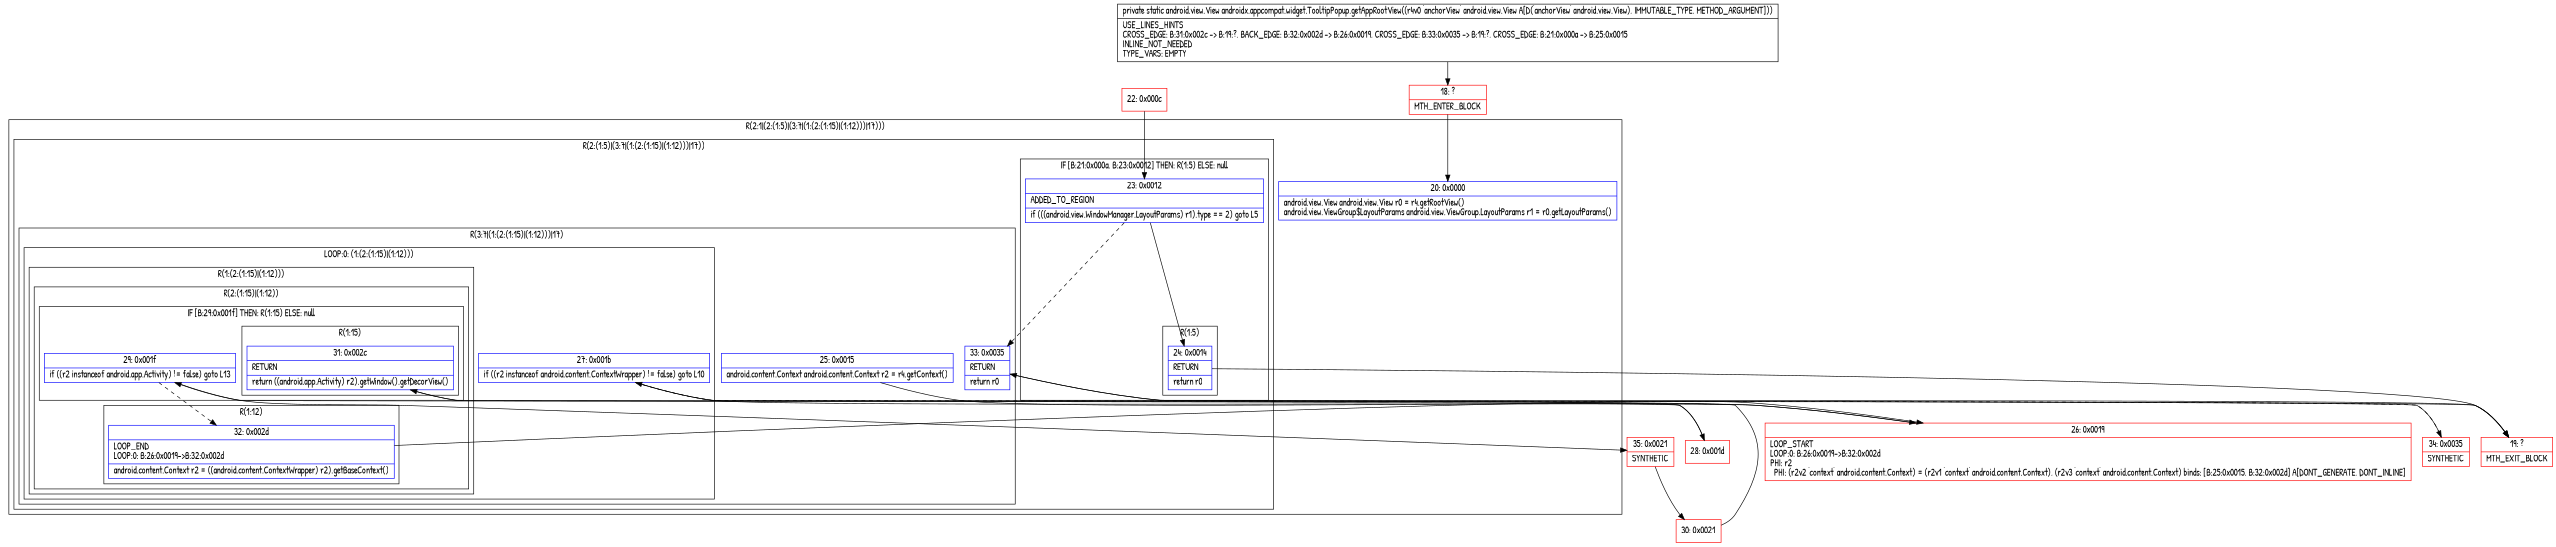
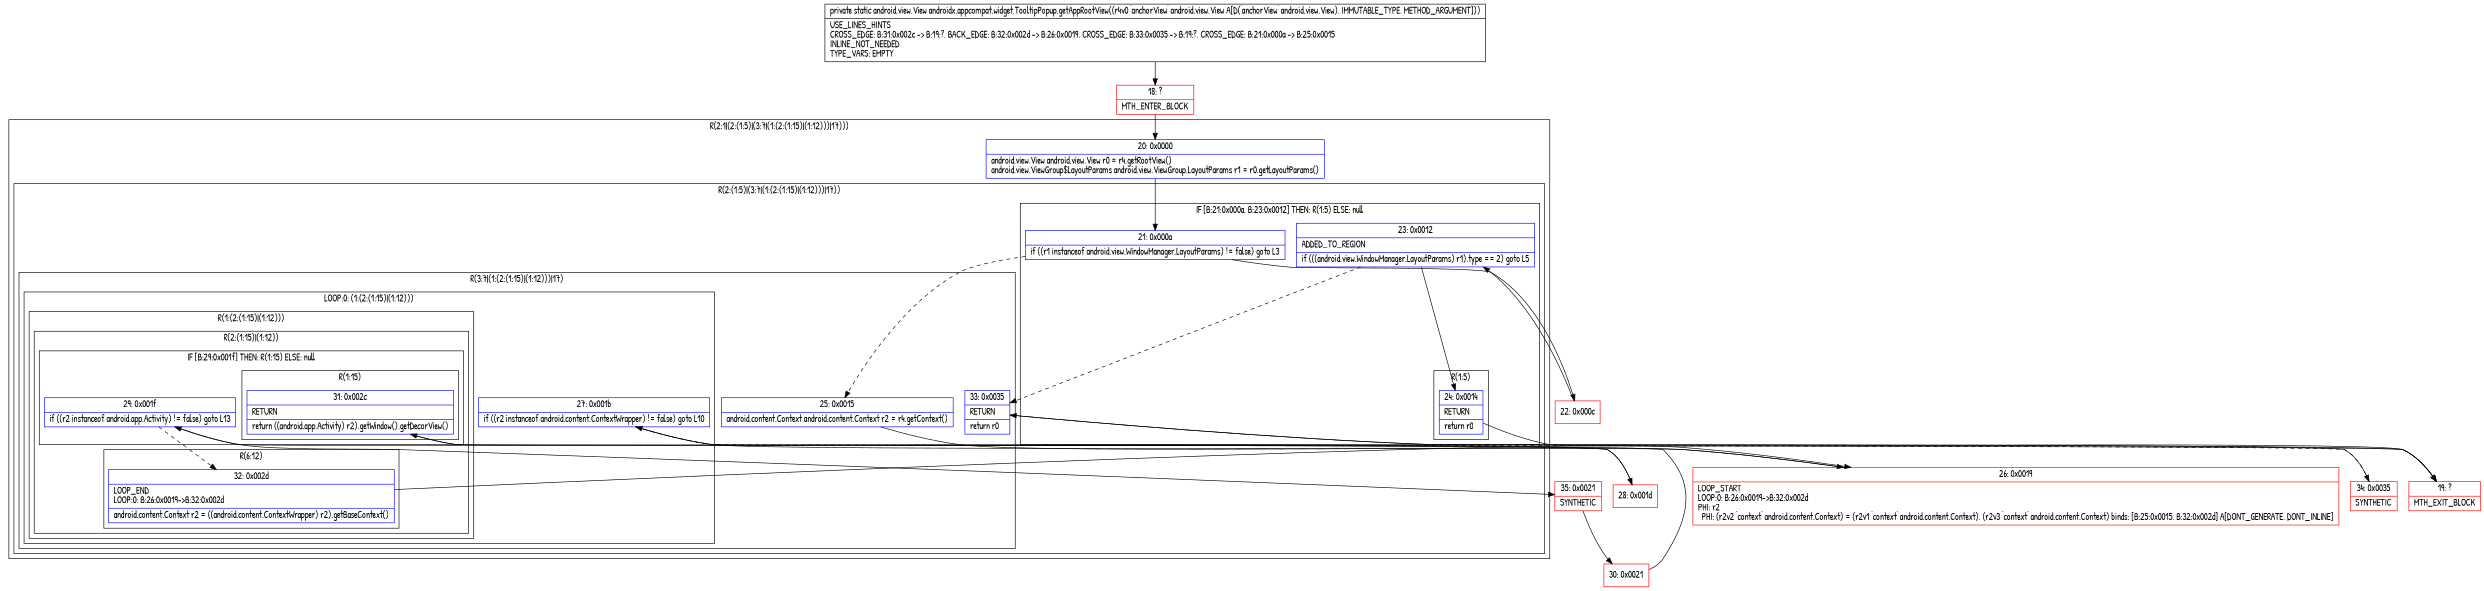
none -> (1155, 245)
(251, 413) -> (251, 457)
